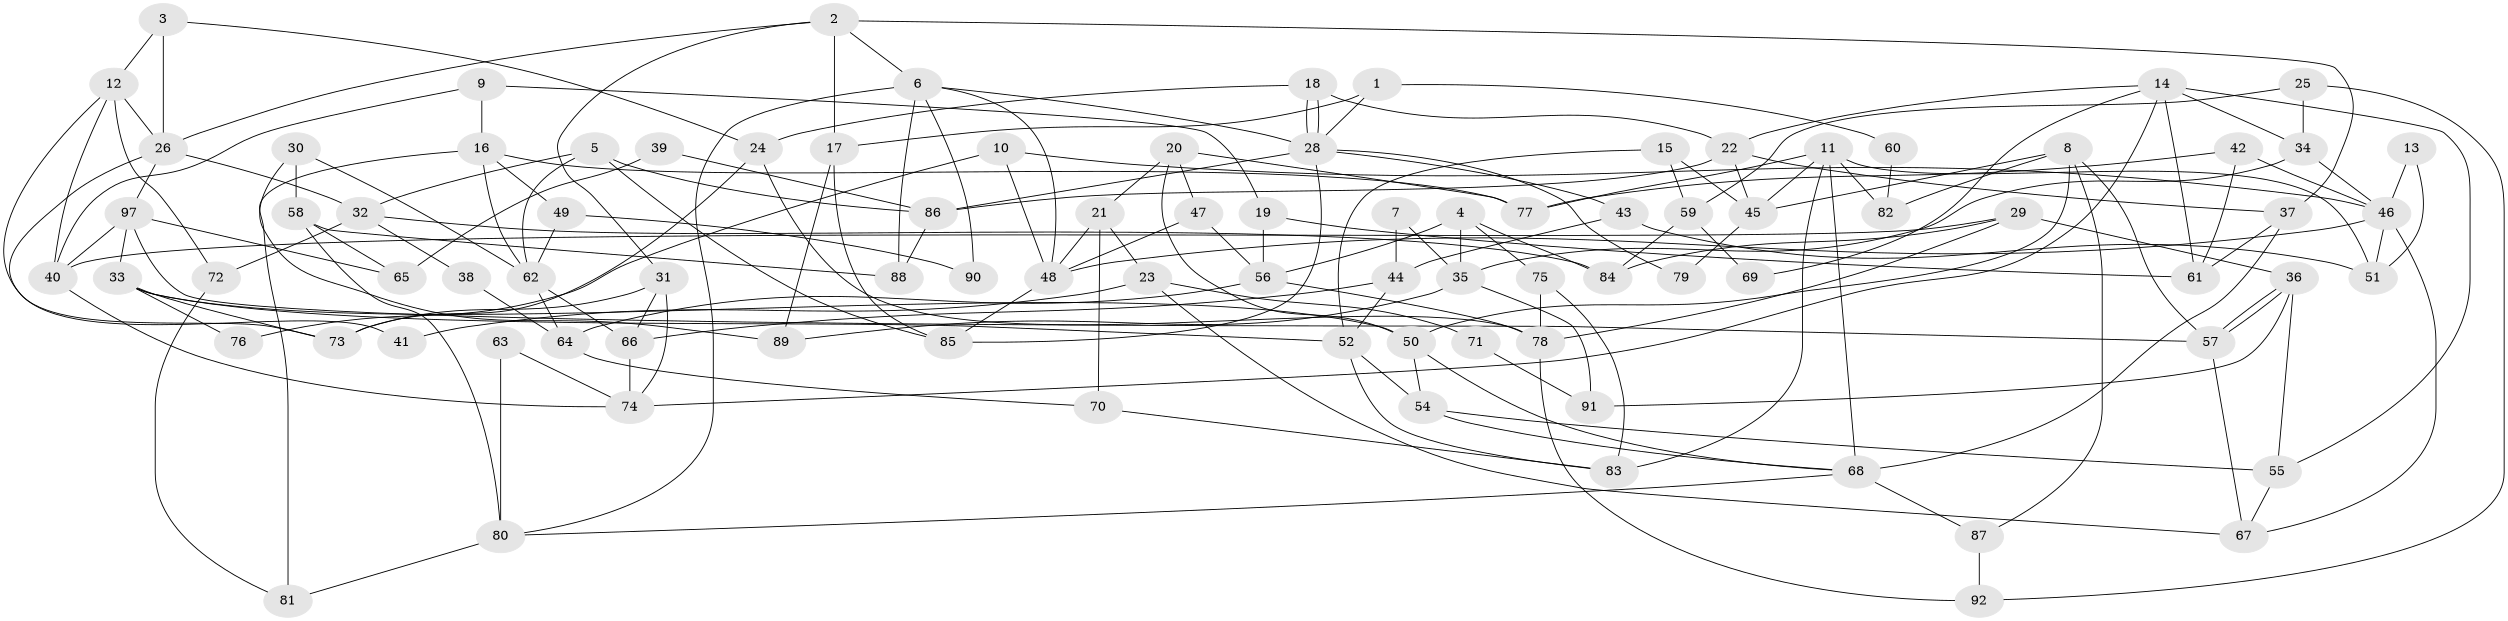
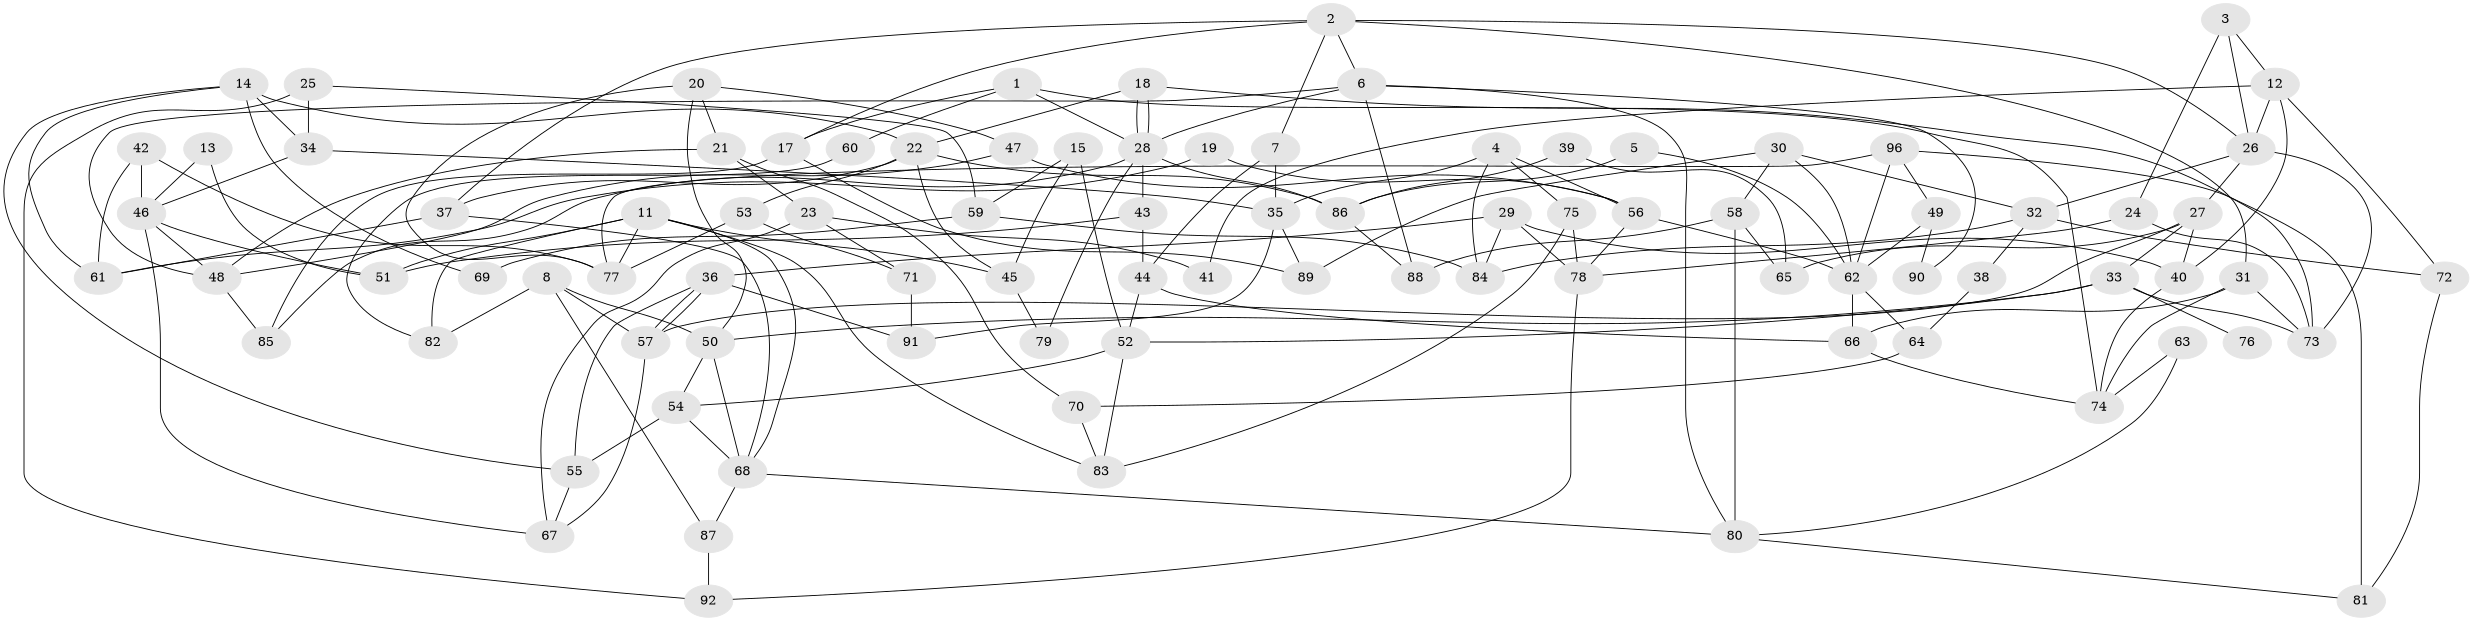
(482, 84) -> none
none -> (1303, 84)
(1006, 102) -> (1939, 130)
(482, 149) -> (1895, 149)
(1001, 149) -> none
(475, 176) -> (1907, 181)
(1877, 188) -> none
(129, 214) -> (2198, 214)
none -> (744, 214)
(765, 274) -> none
(861, 297) -> (1729, 238)
(1491, 366) -> (1350, 107)
